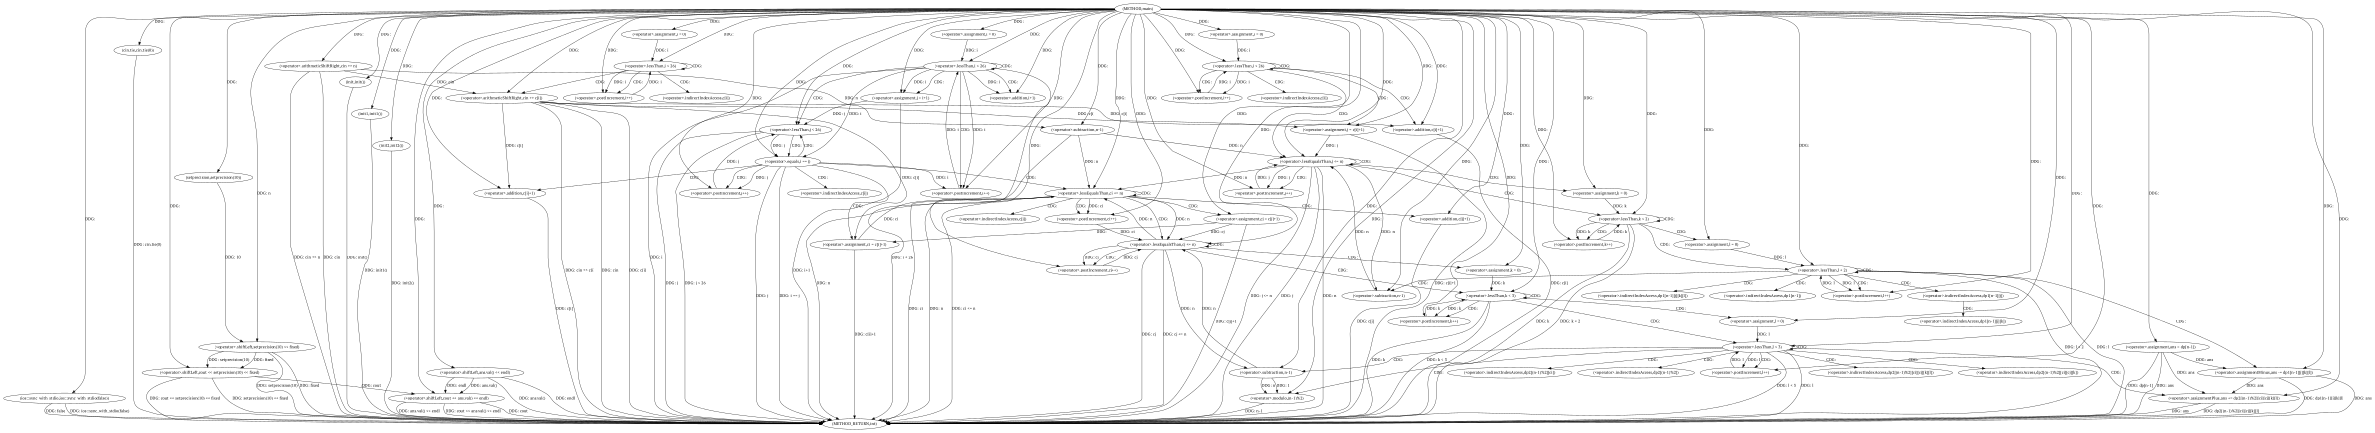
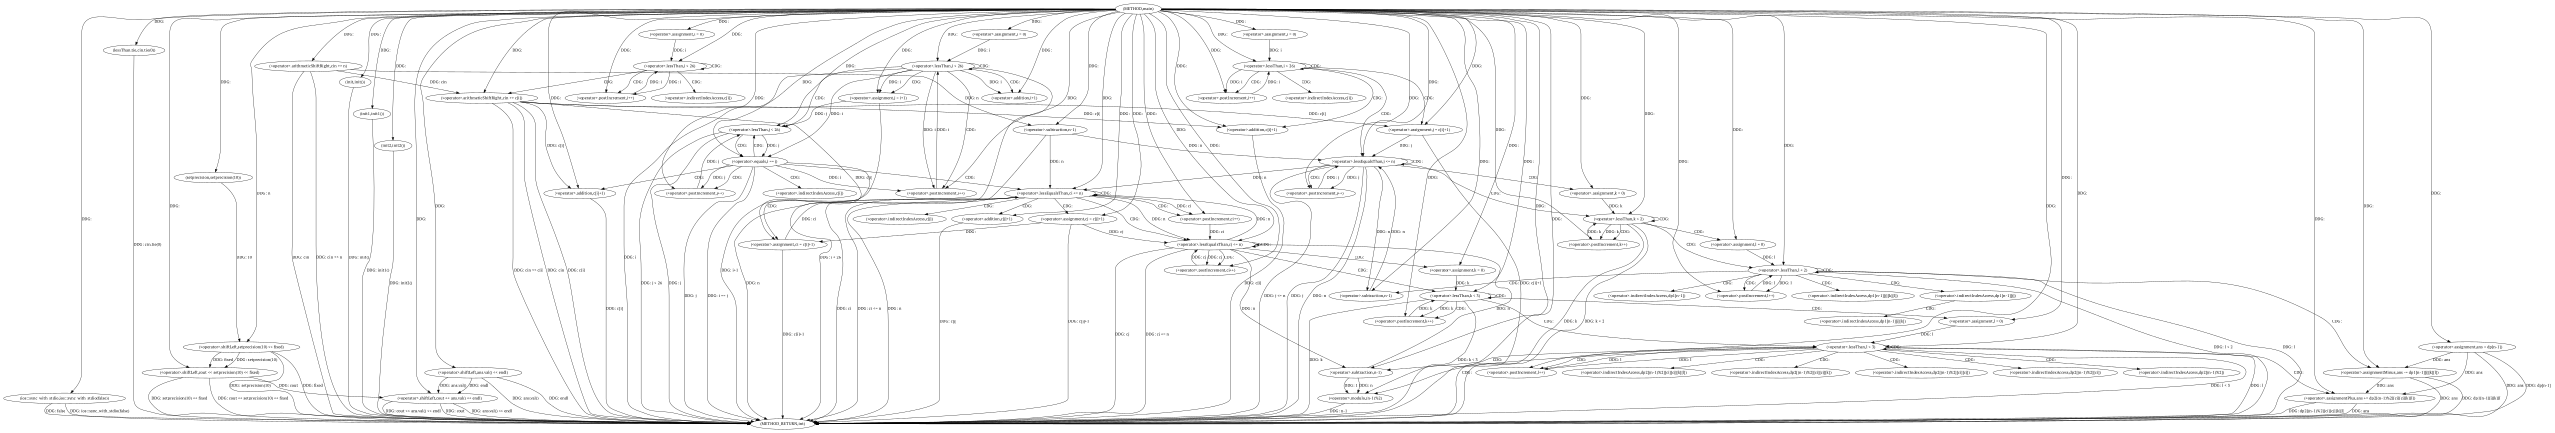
(138, 50) -> (134, 50)
none -> (1921, 373)
